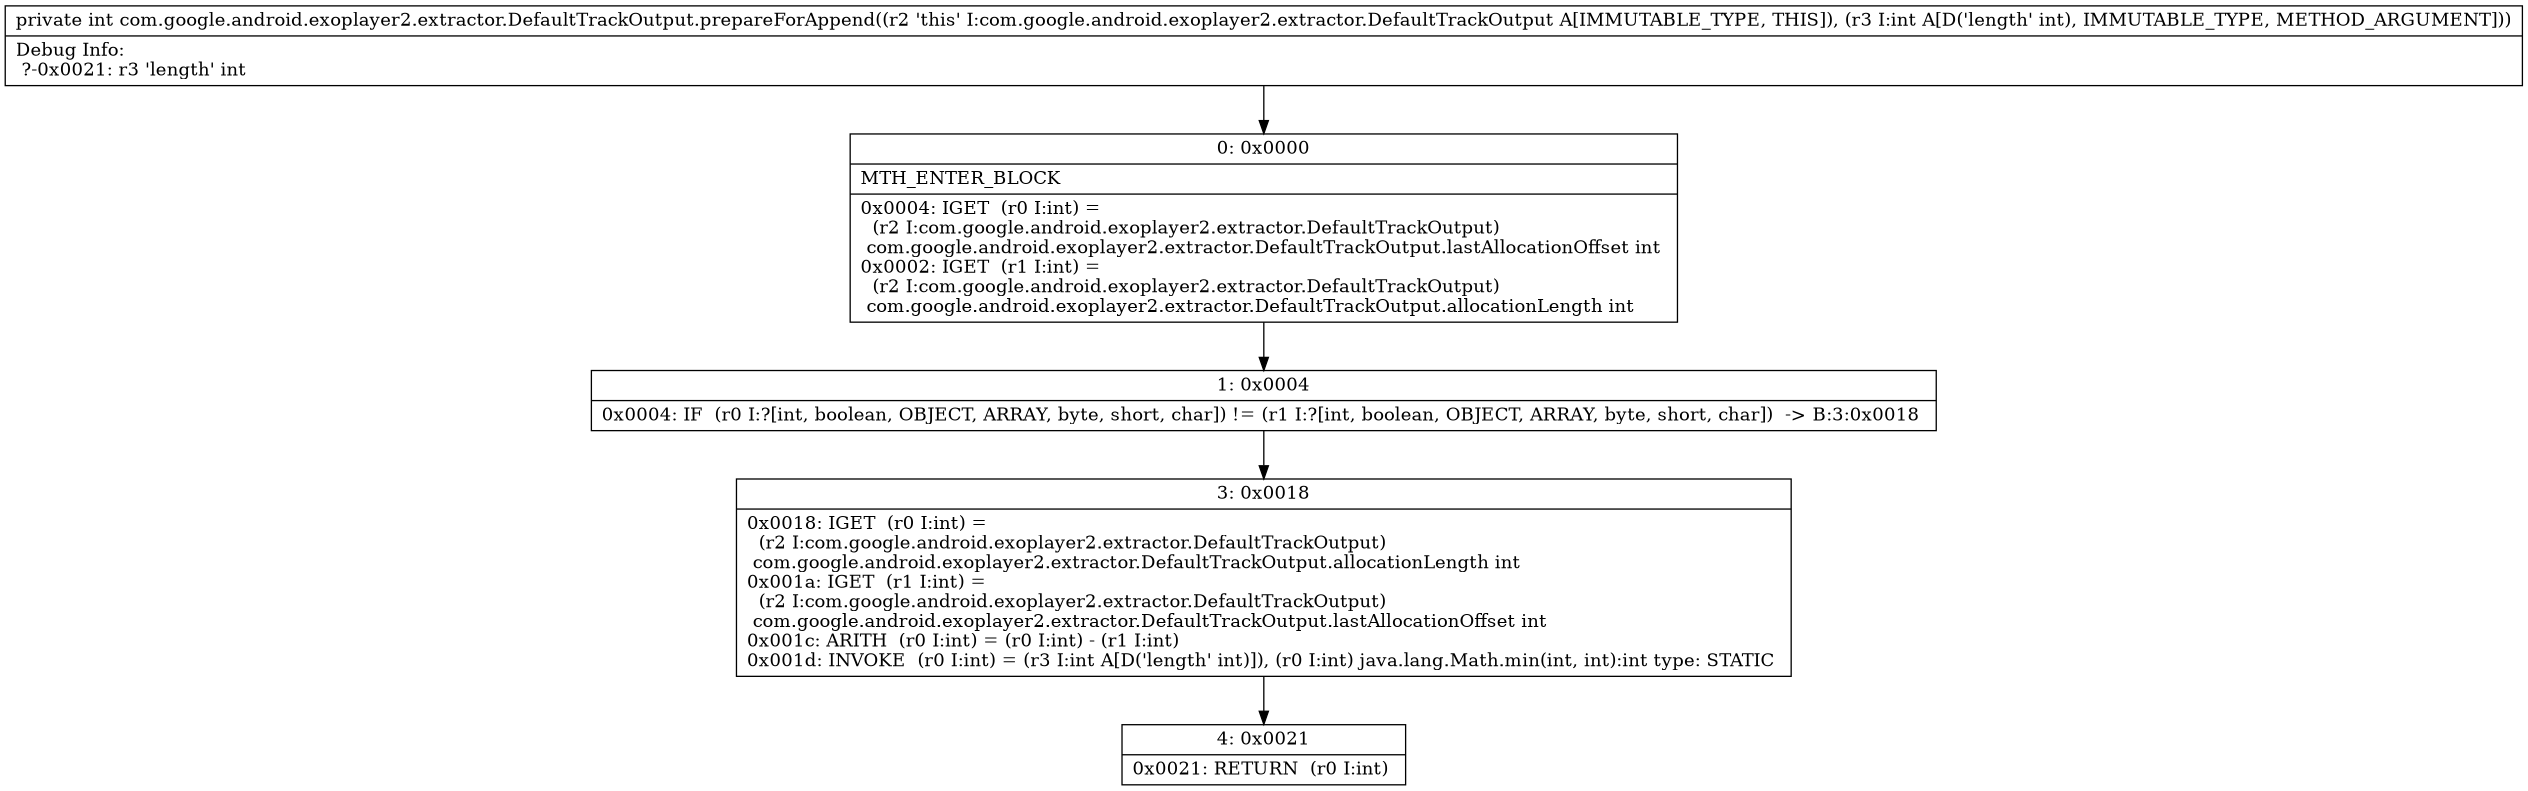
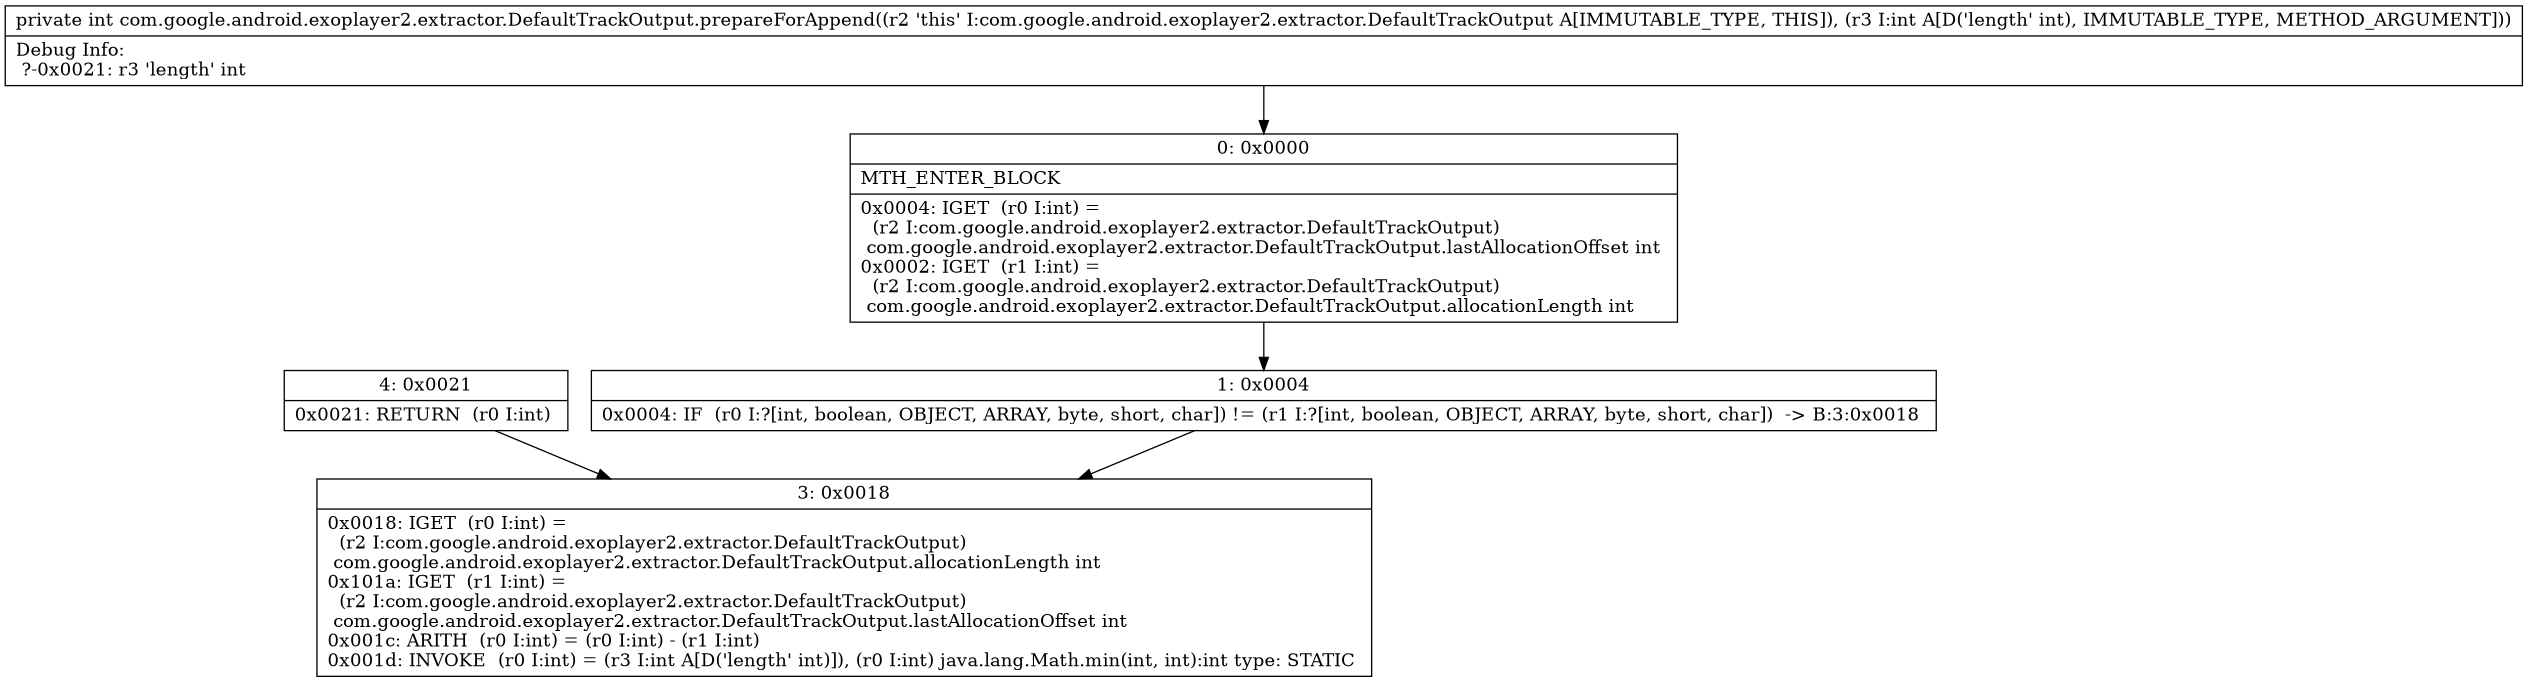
(870, 582) -> (450, 582)
(1264, 694) -> (547, 452)
